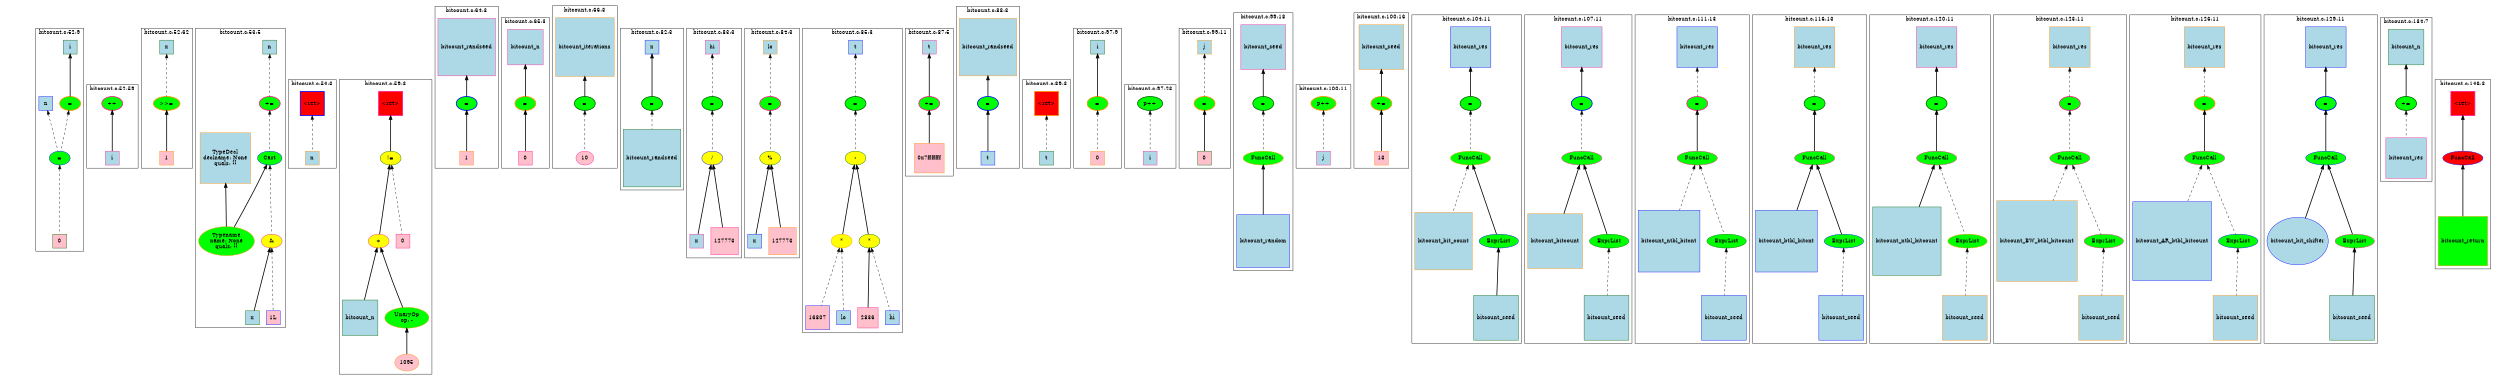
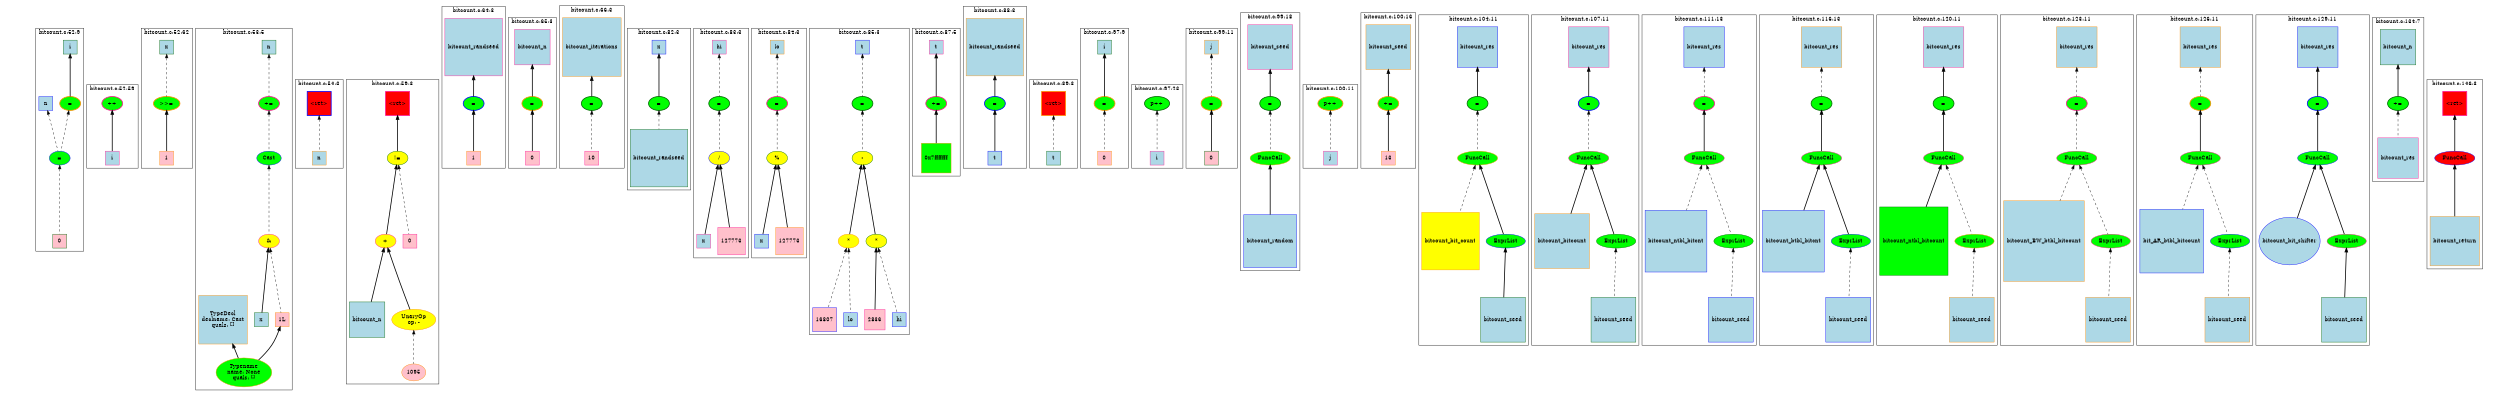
(225, 158) -> (223, 320)
(585, 158) -> (592, 158)
(929, 158) -> (936, 158)
(250, 198) -> (271, 347)
(1444, 241) -> (1451, 241)
(1907, 241) -> (1914, 241)
(2172, 241) -> (2172, 241)
(2463, 241) -> (2455, 241)
(273, 318) -> (282, 320)
(407, 318) -> (414, 320)
(407, 343) -> (414, 349)
